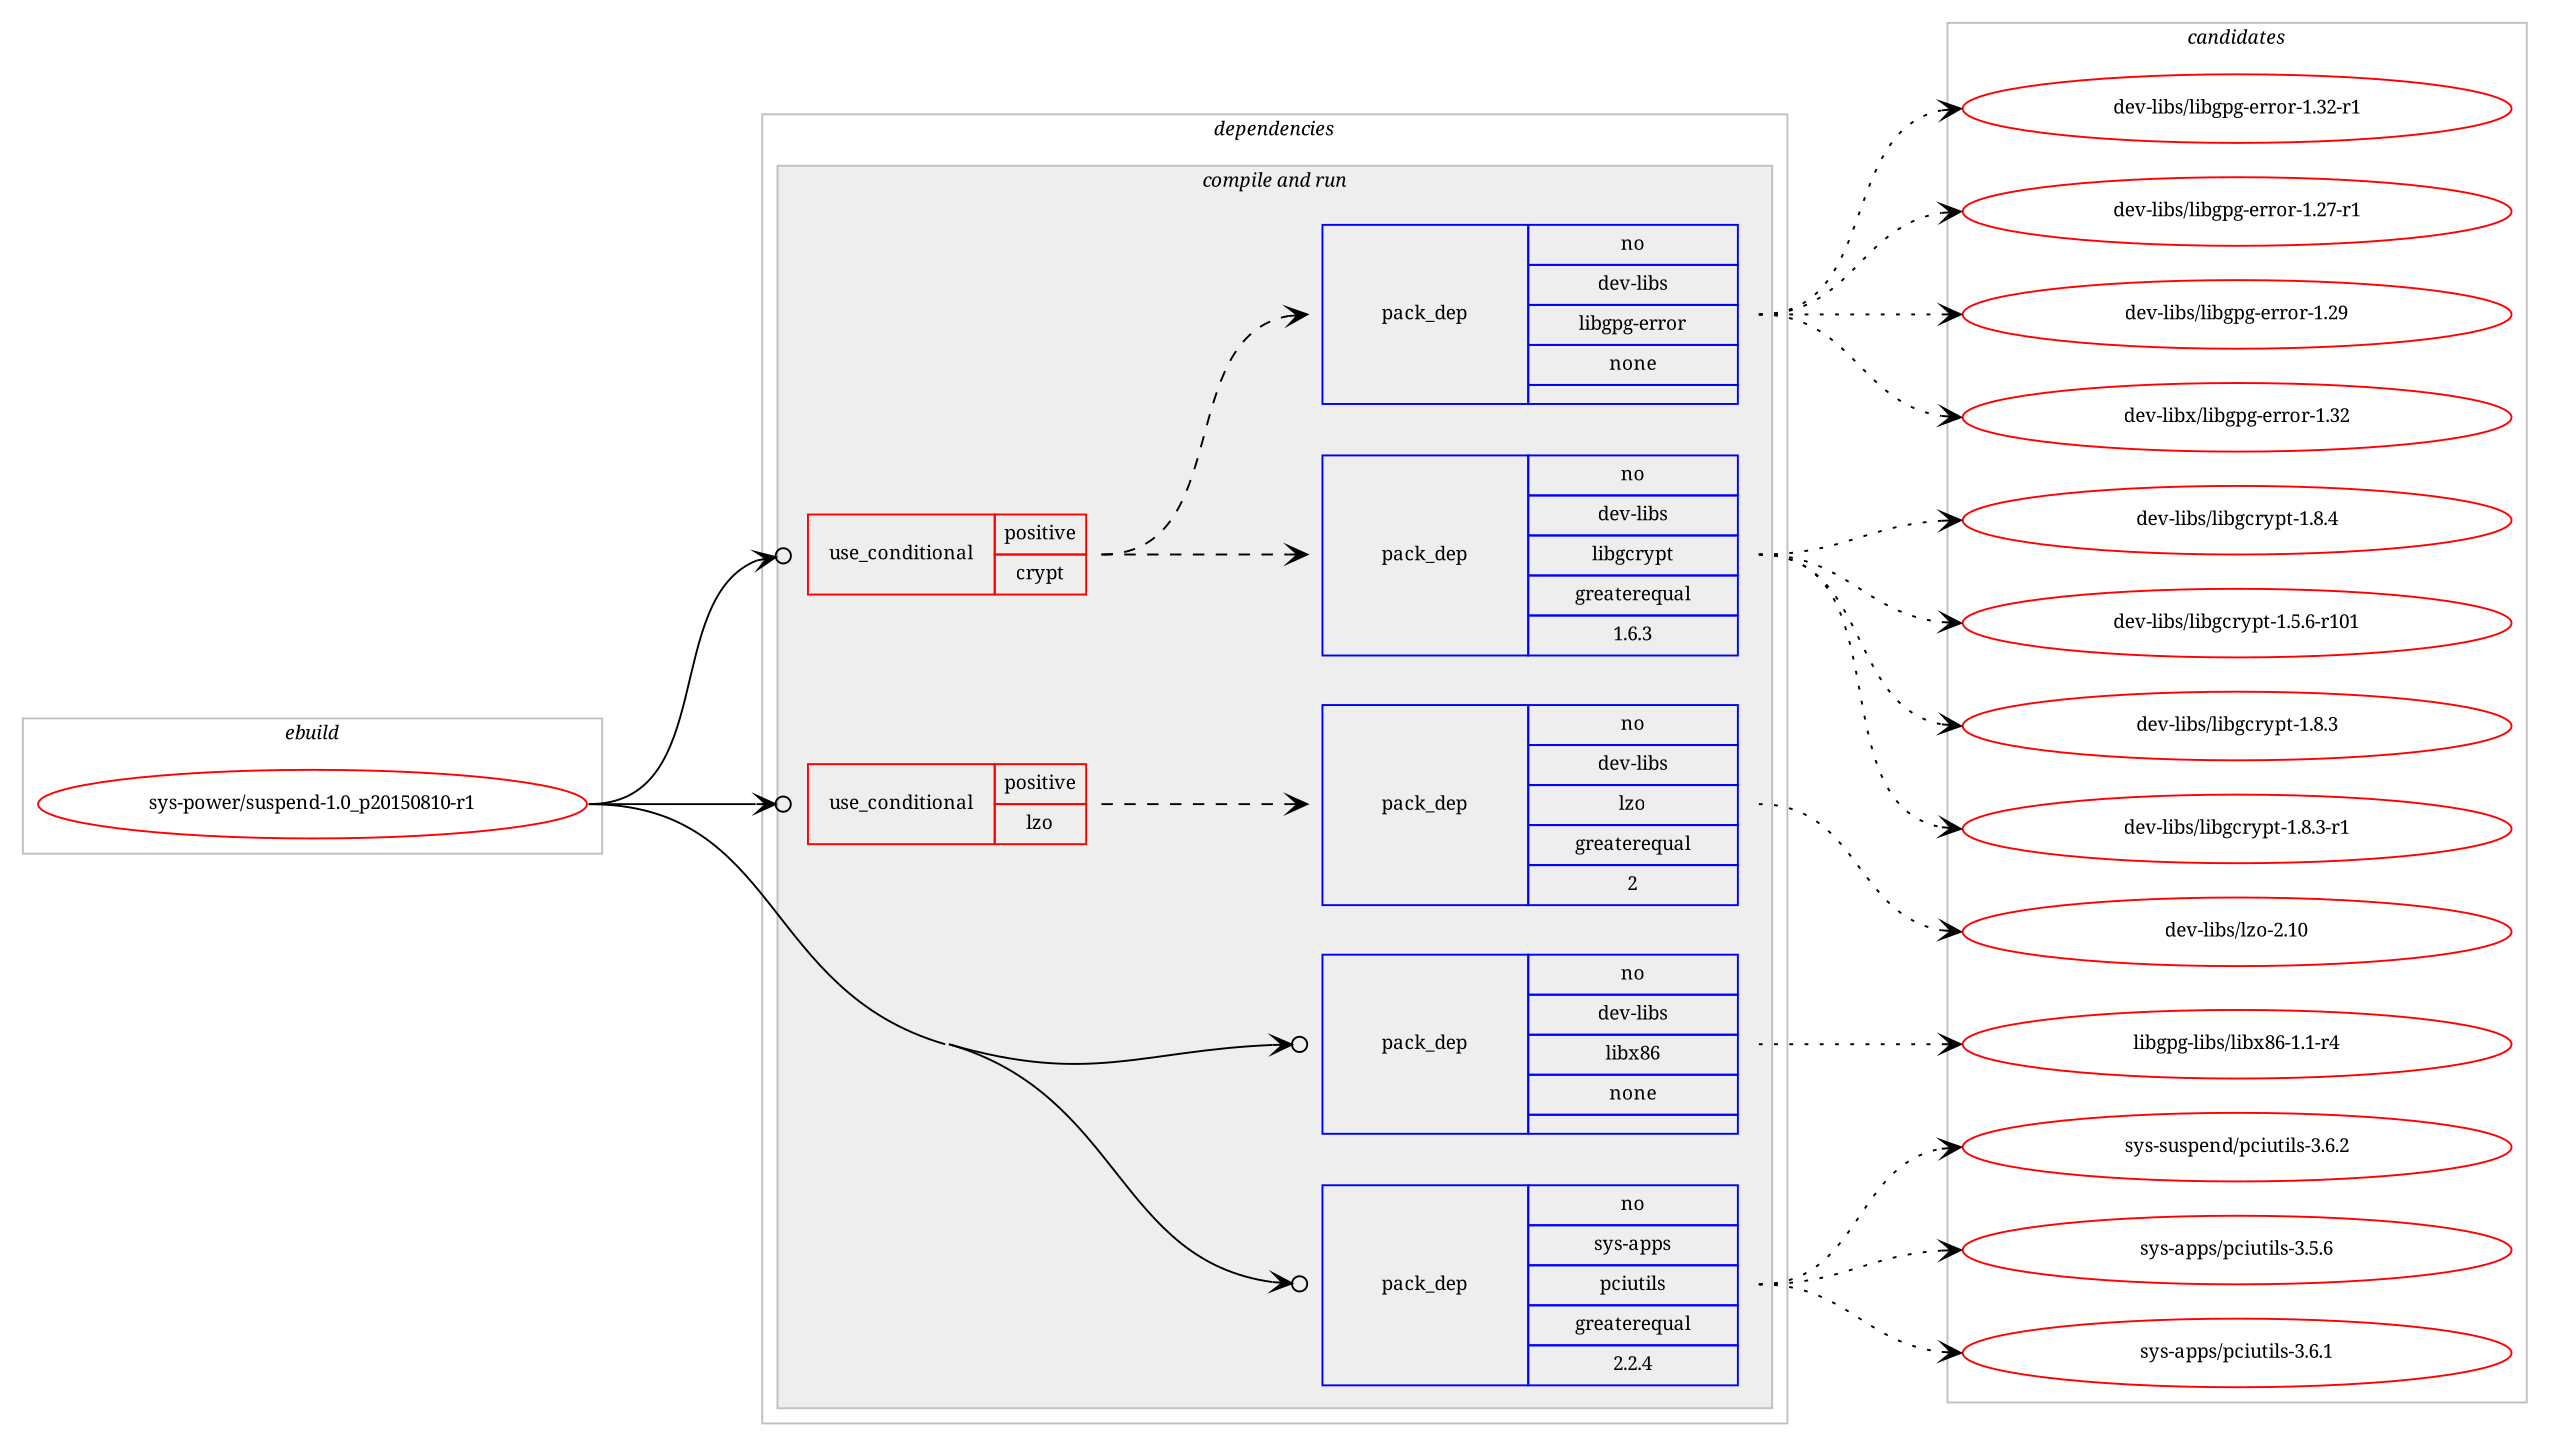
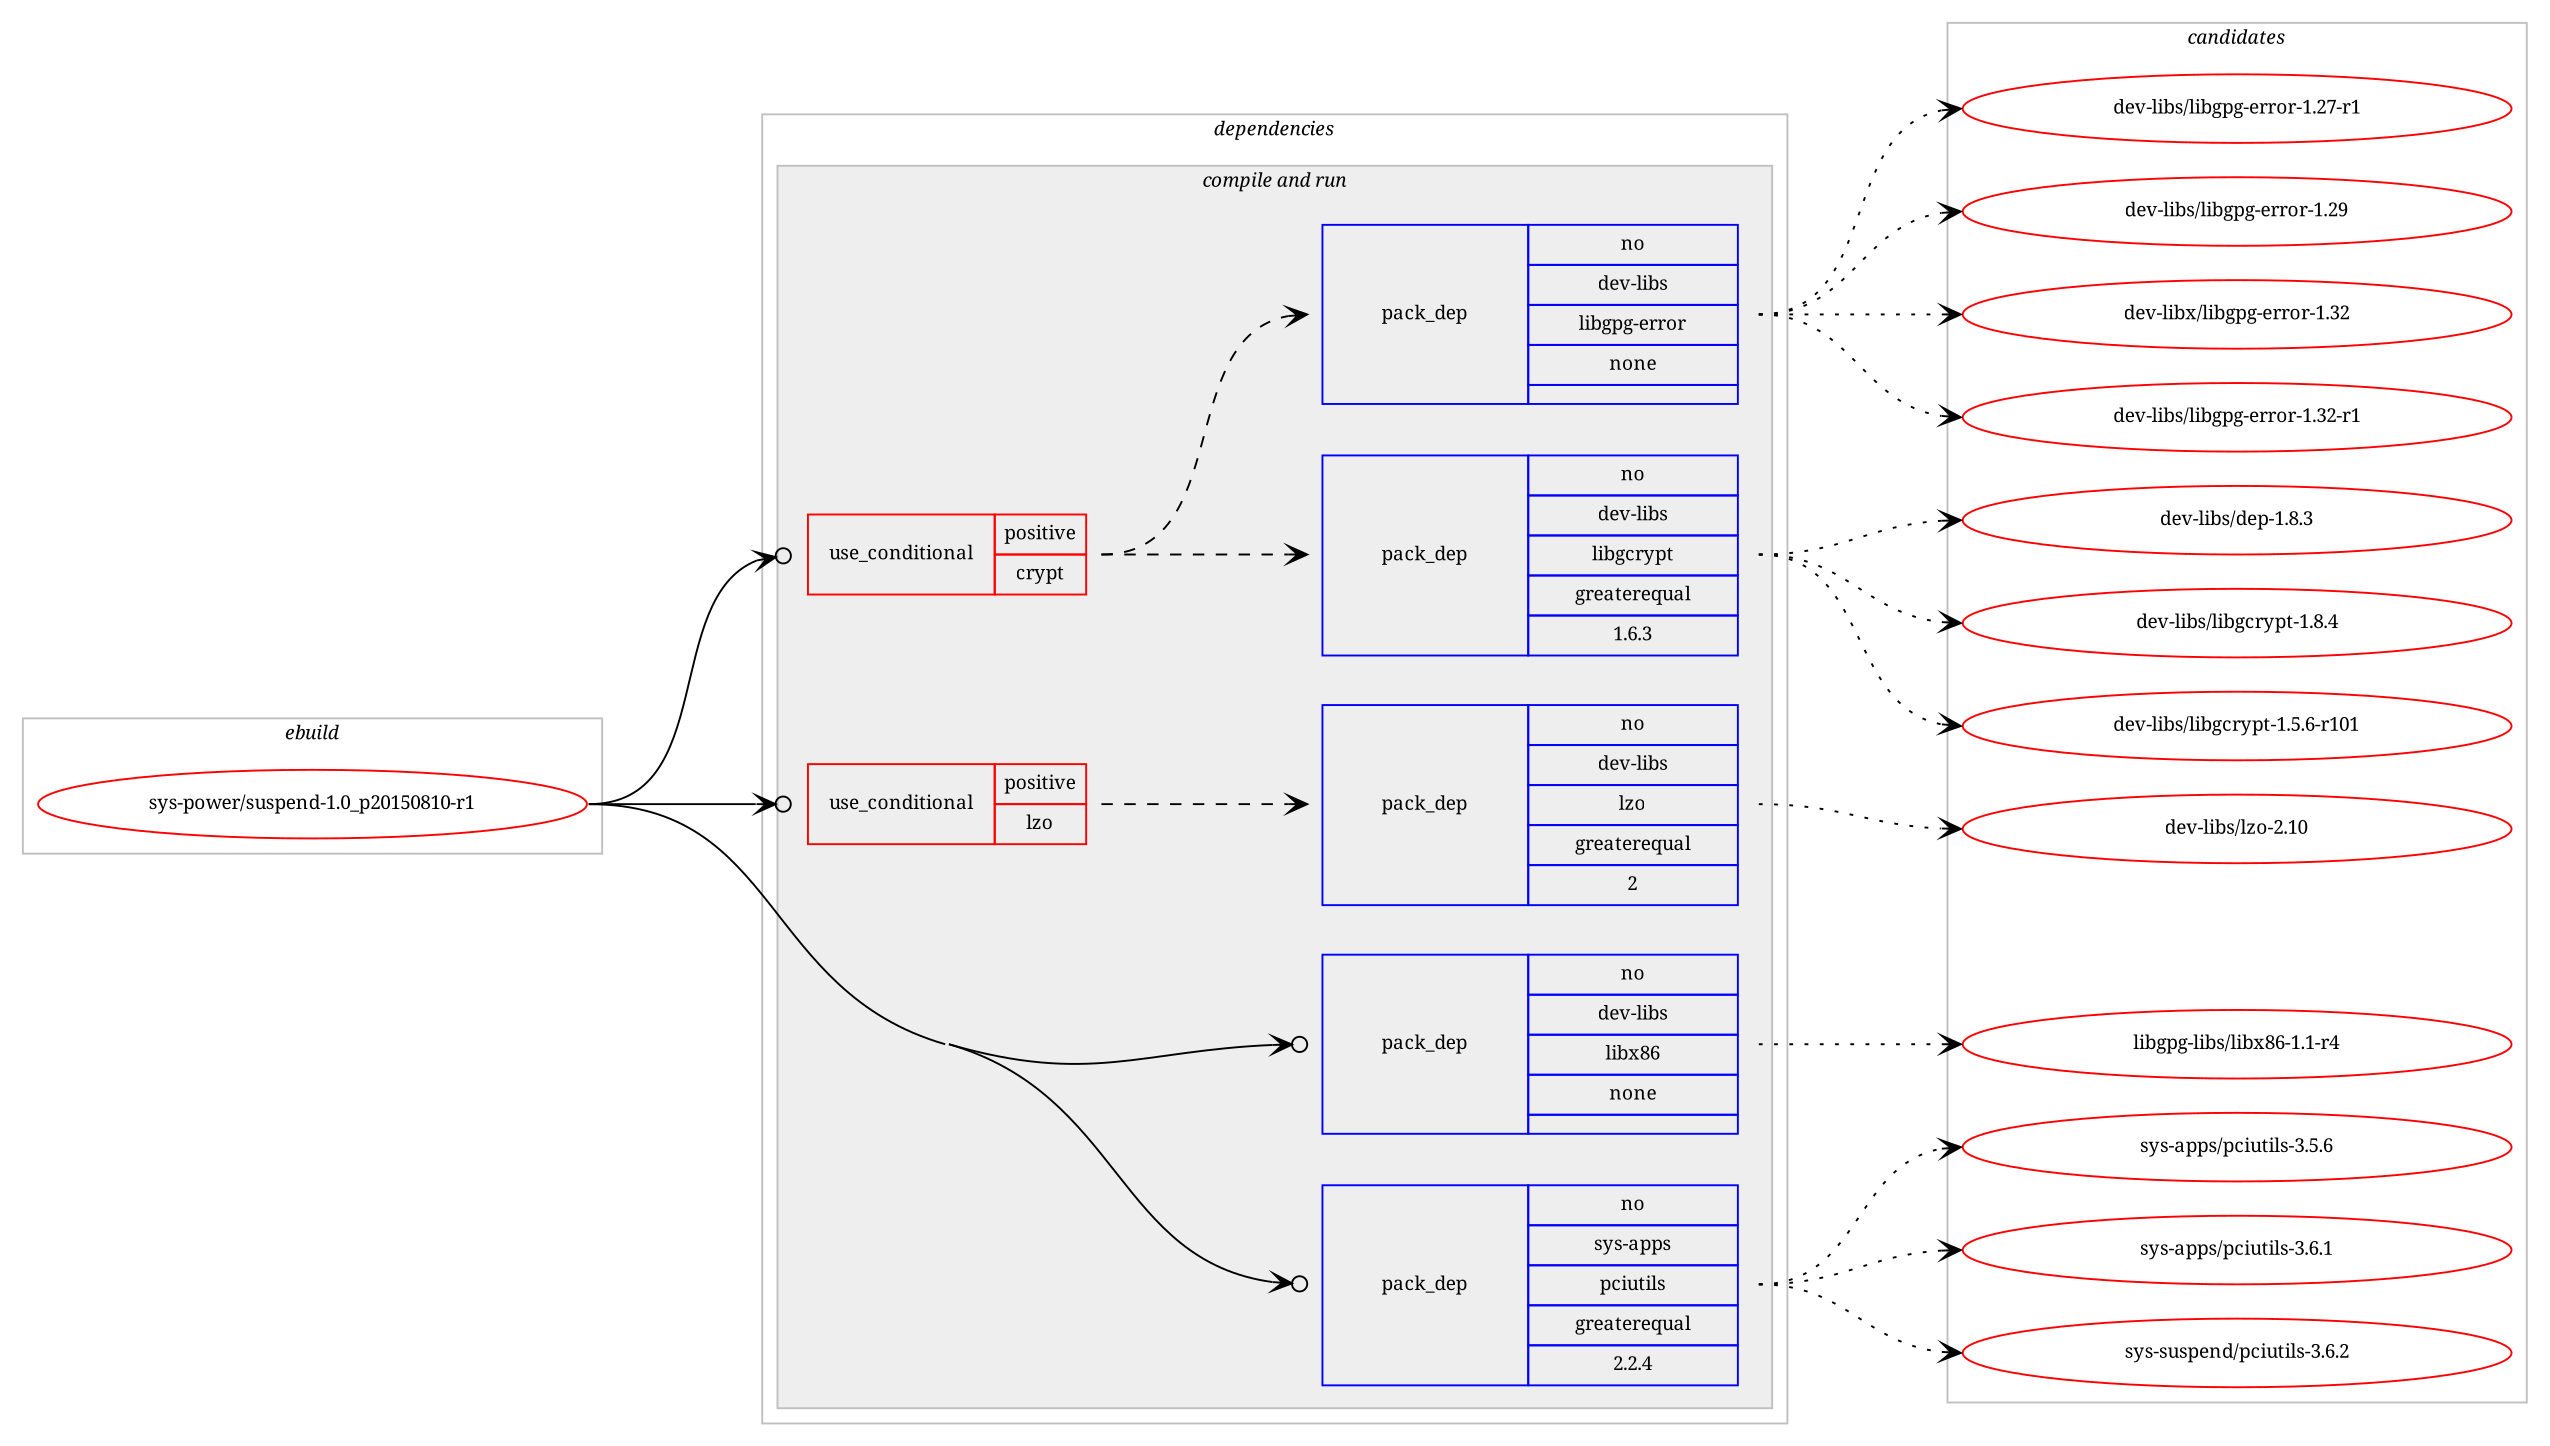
(2237, 726) -> (2237, 520)
(2237, 829) -> none
